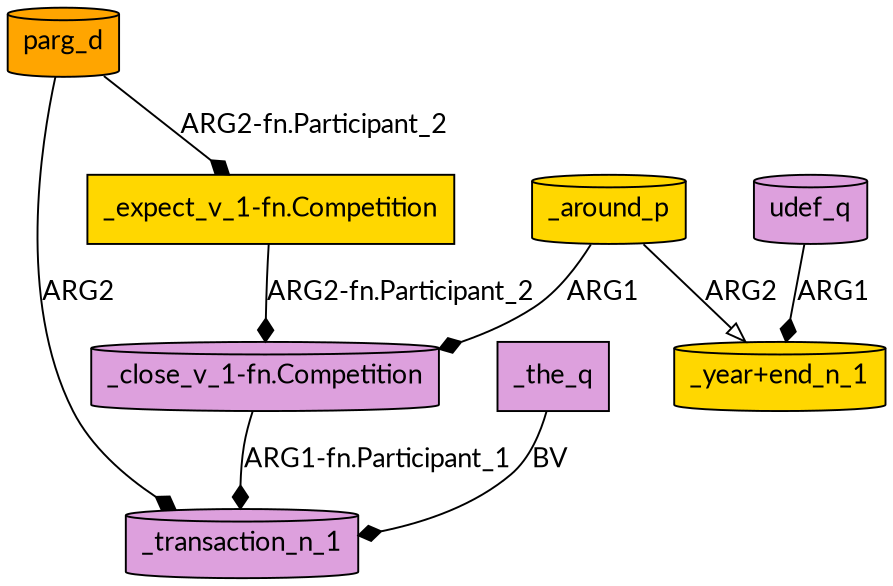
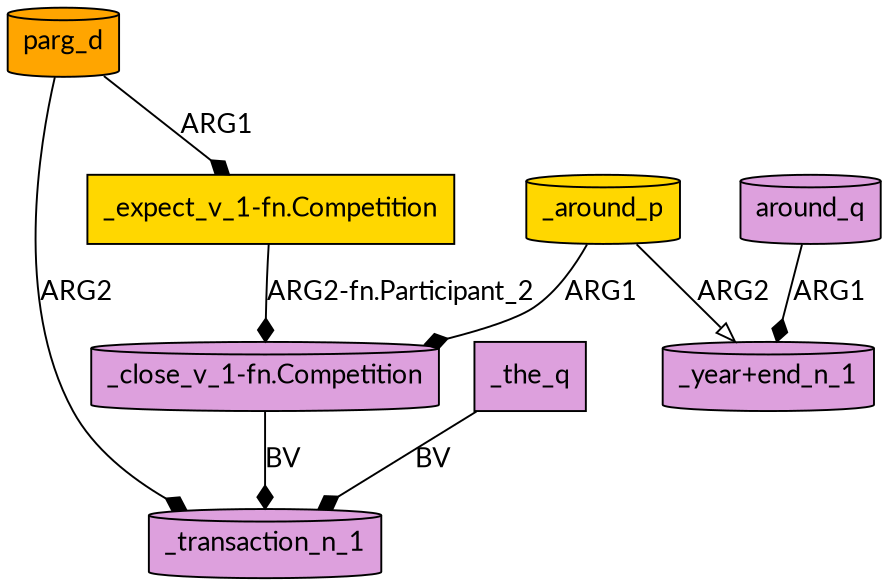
(314, 126) -> (217, 126)
(811, 209) -> (811, 209)
(780, 376) -> (768, 376)
(377, 460) -> (283, 460)
